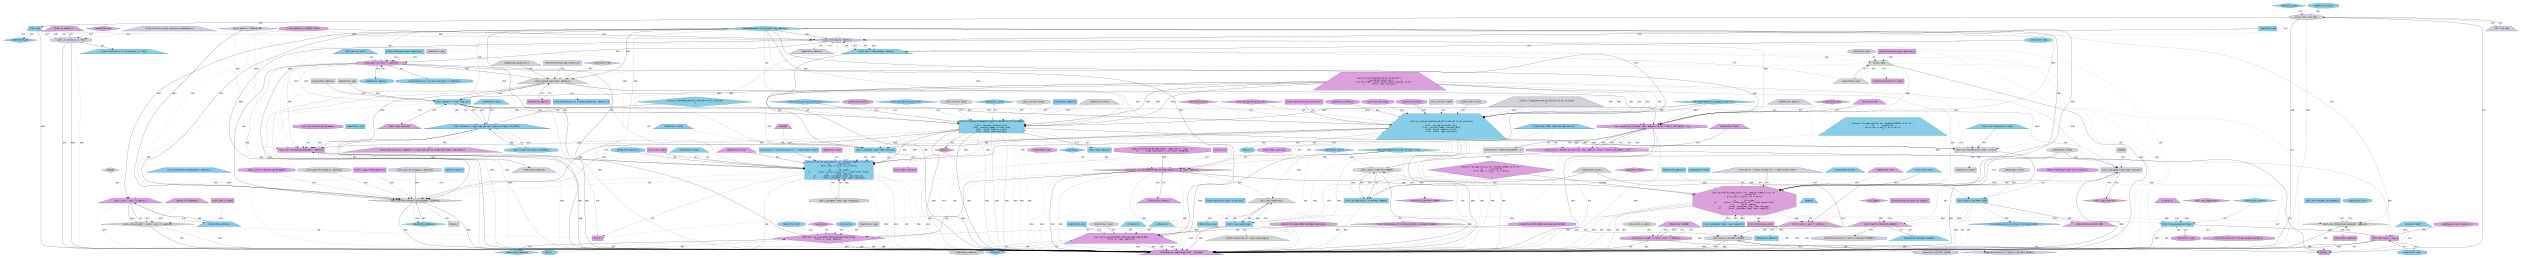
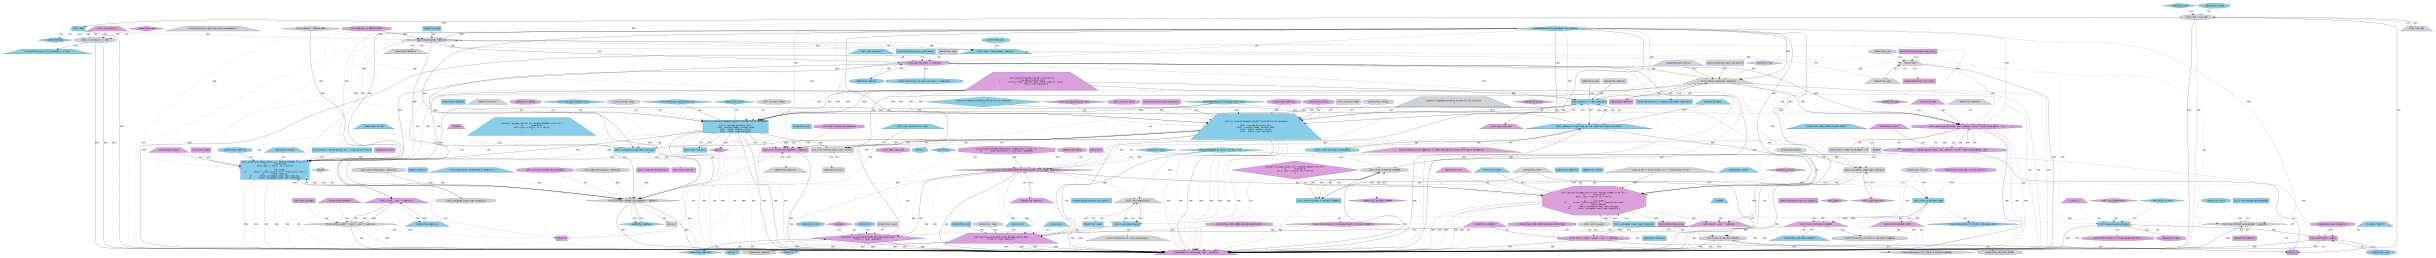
(1795, 248) -> none
